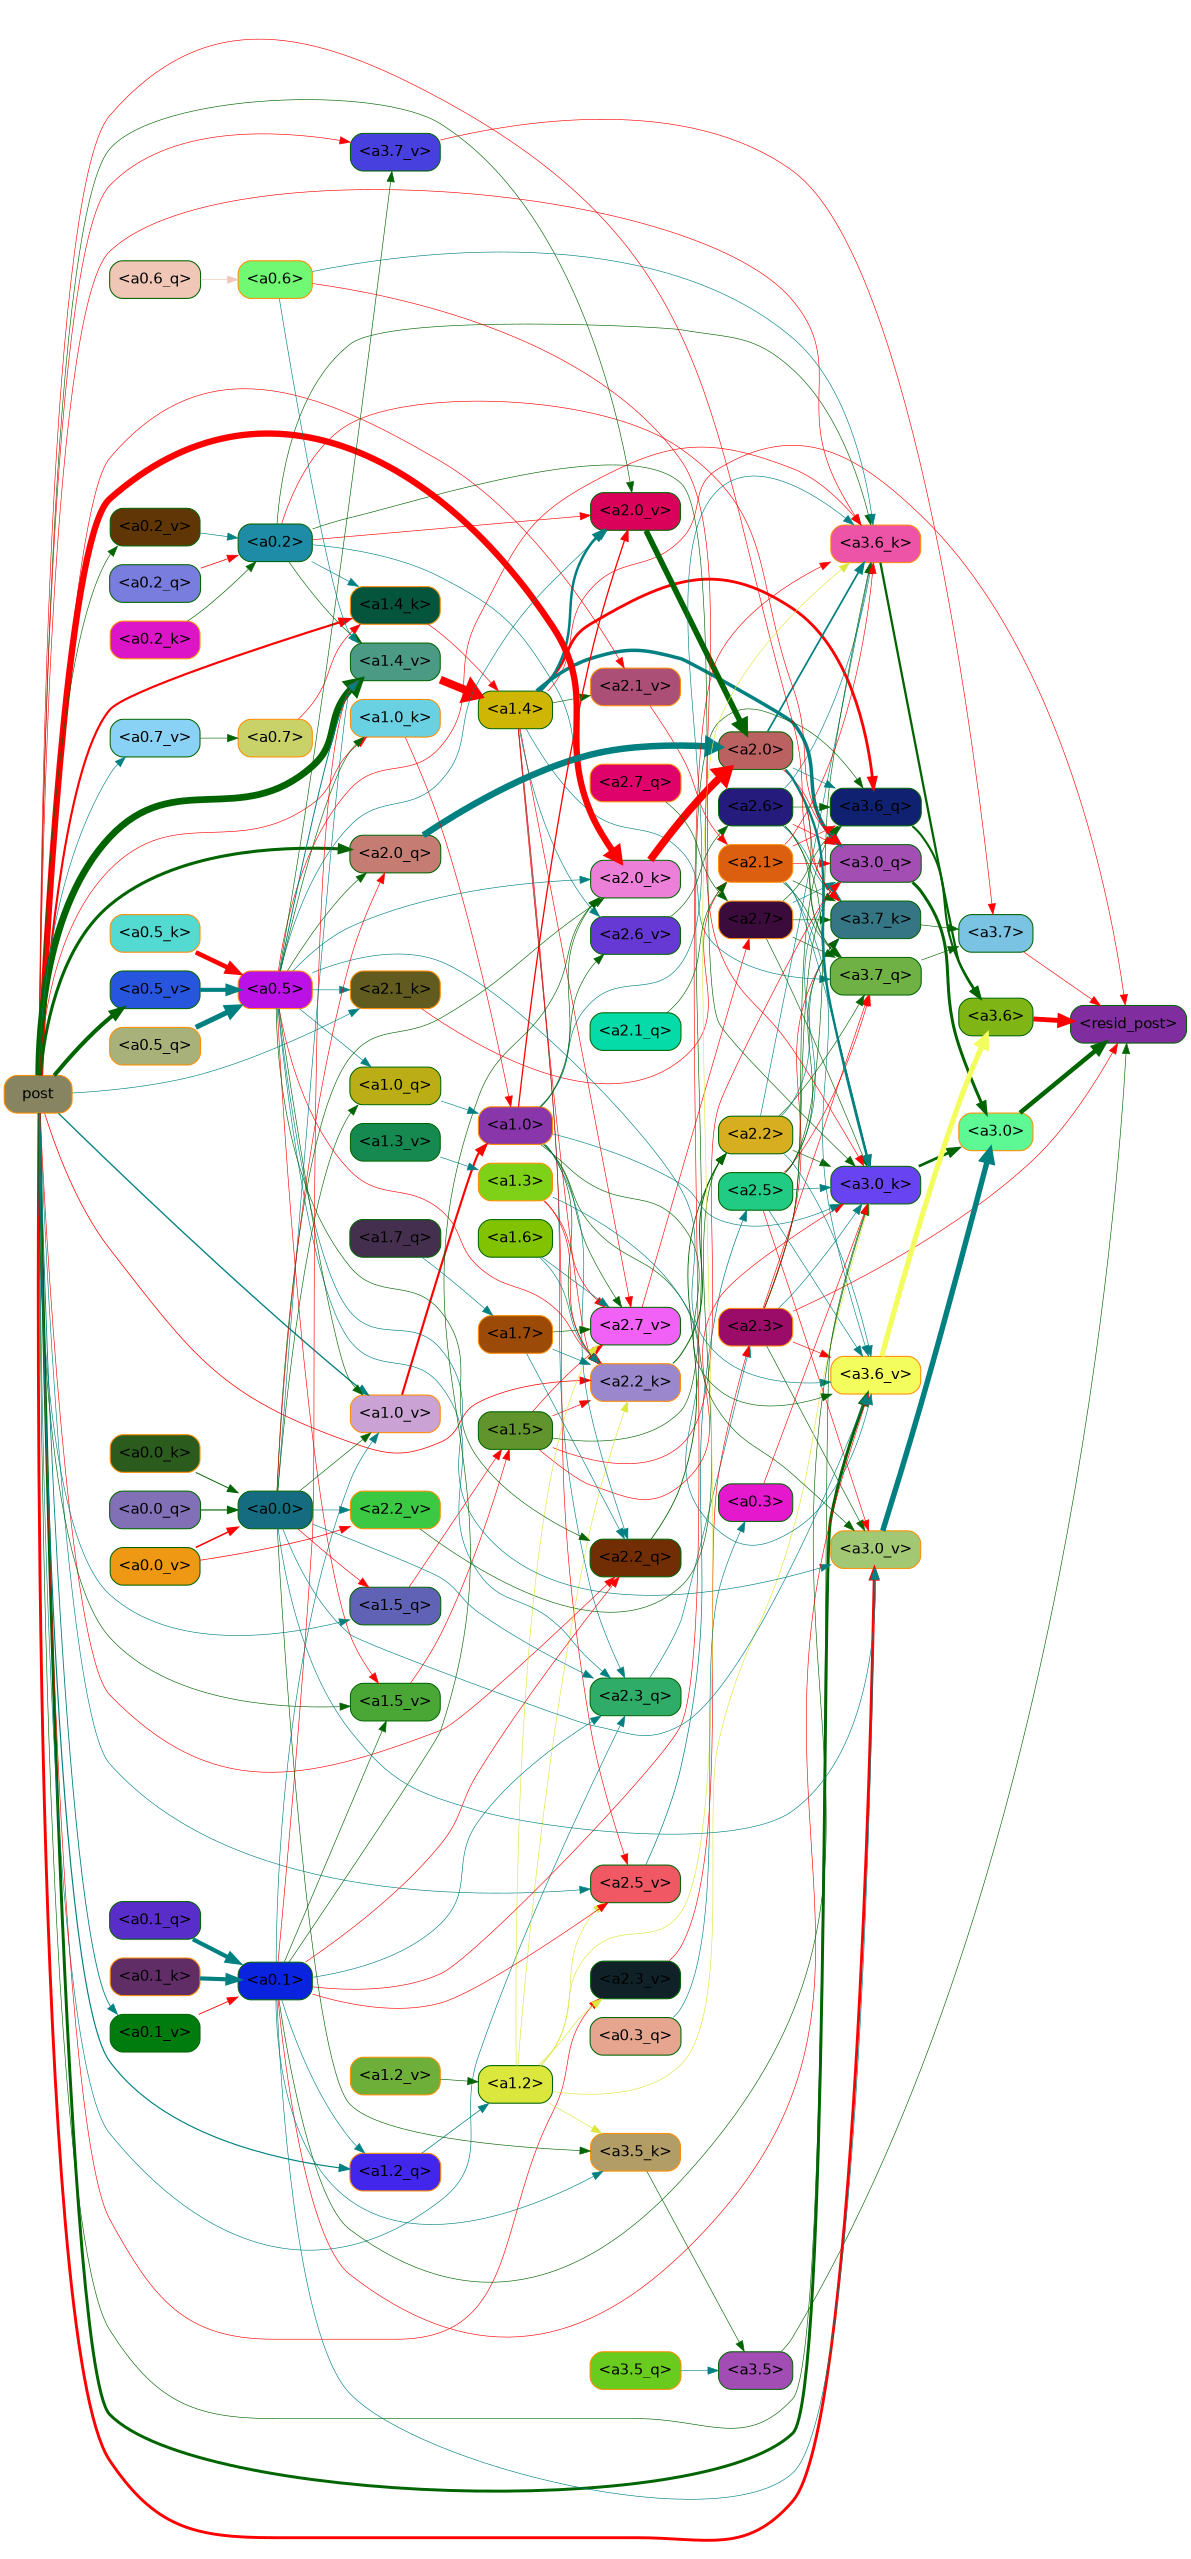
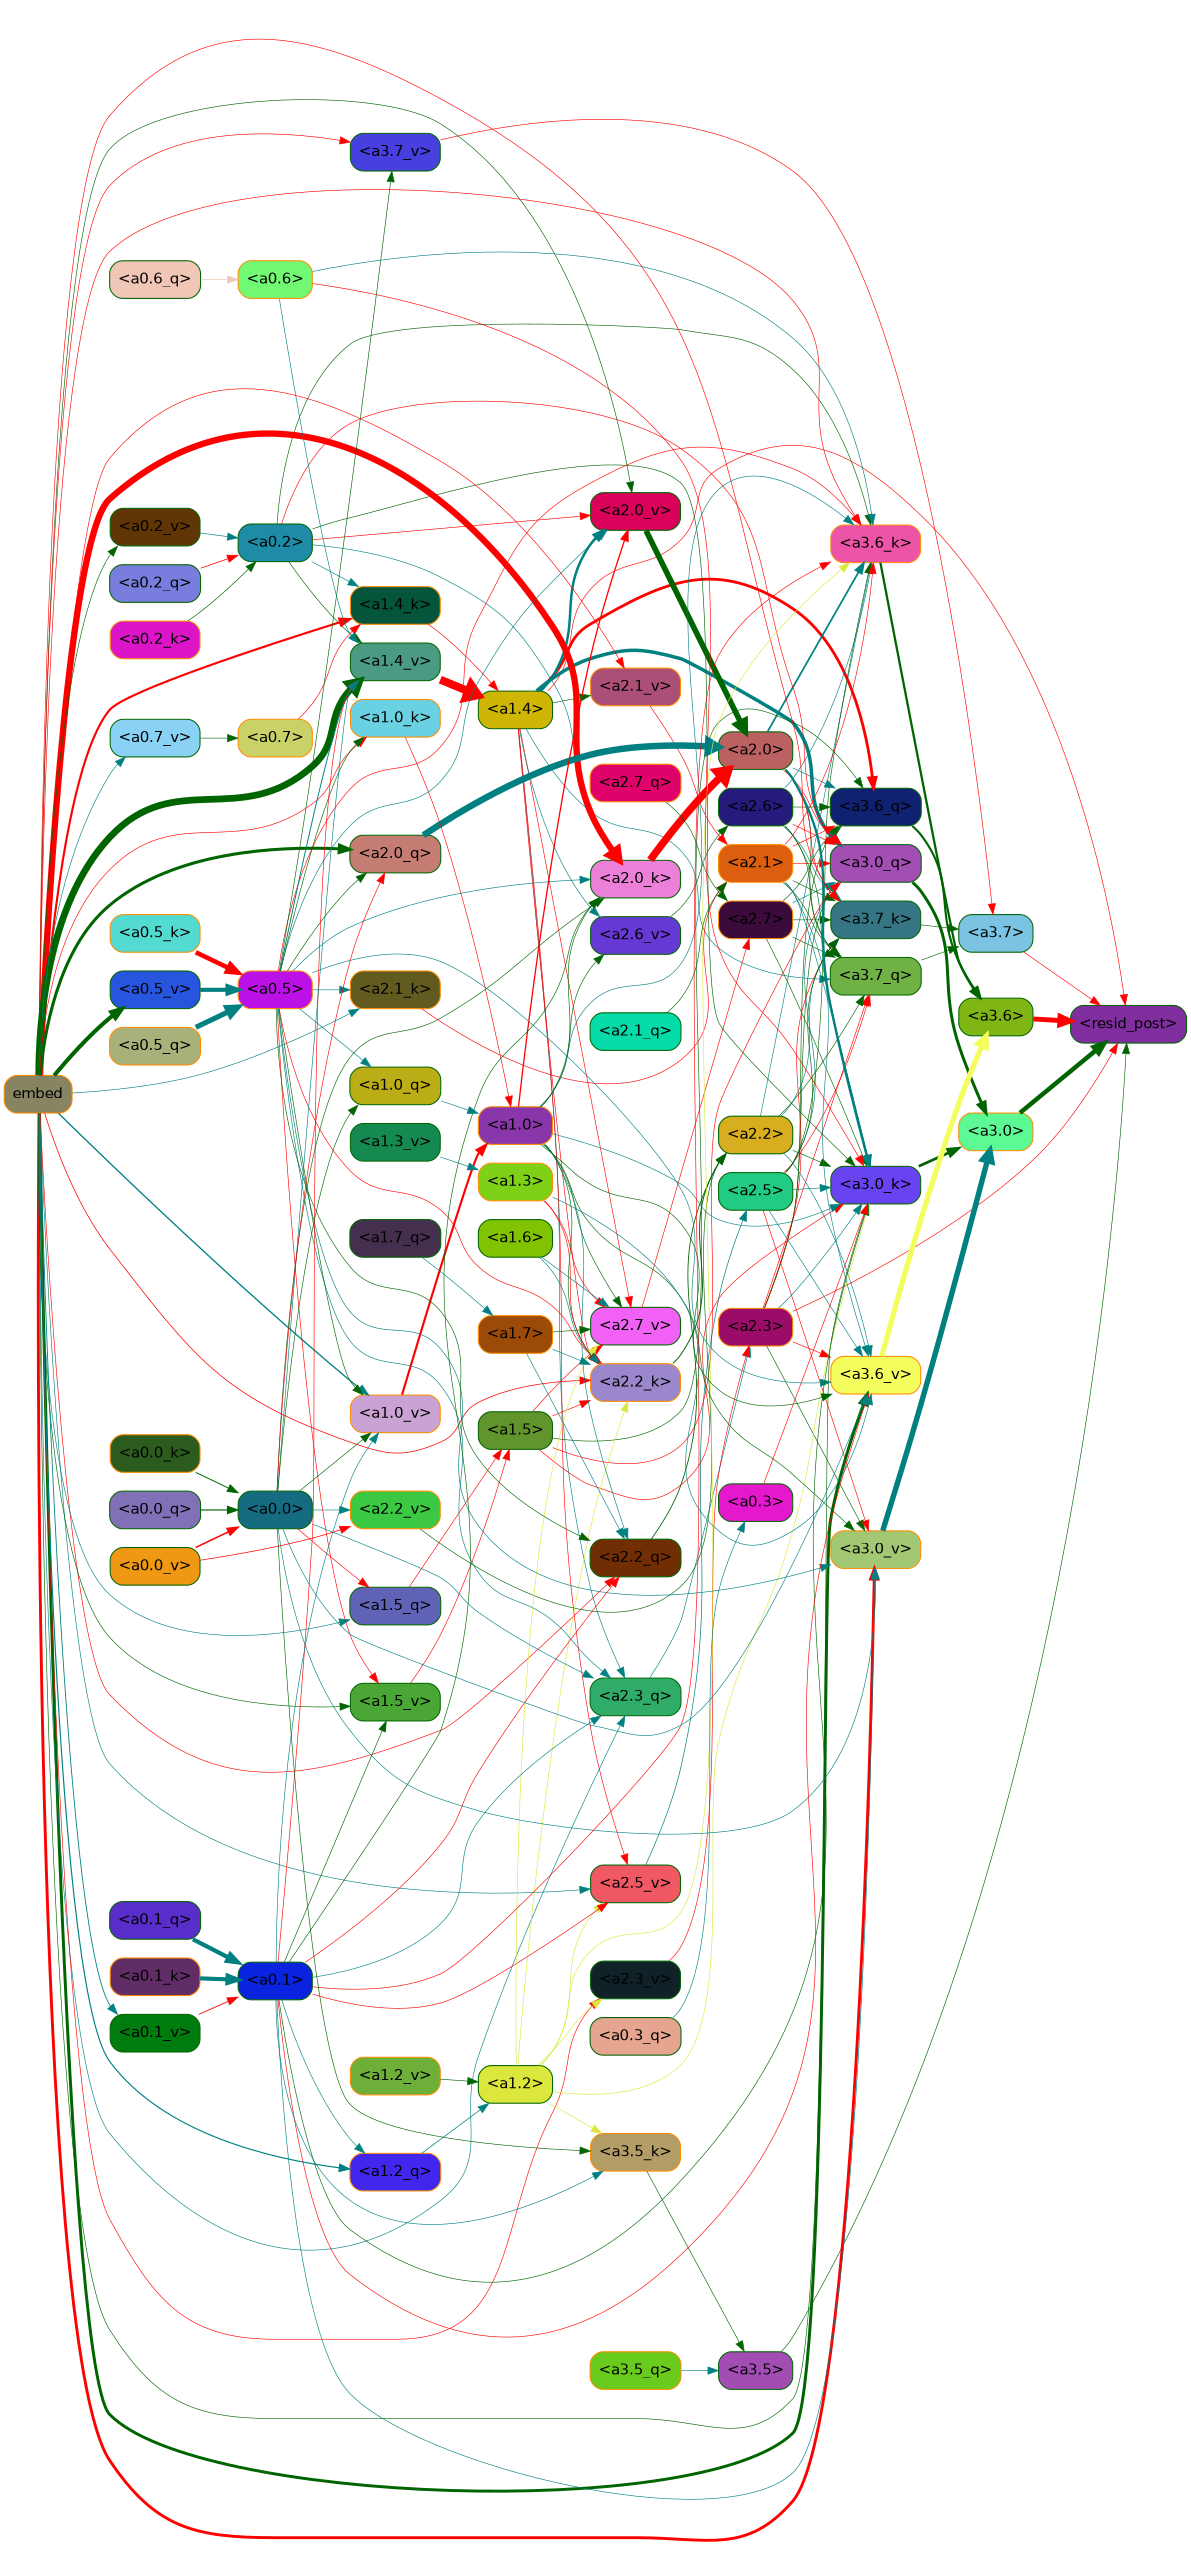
(38, 1094) -> (38, 1094)
